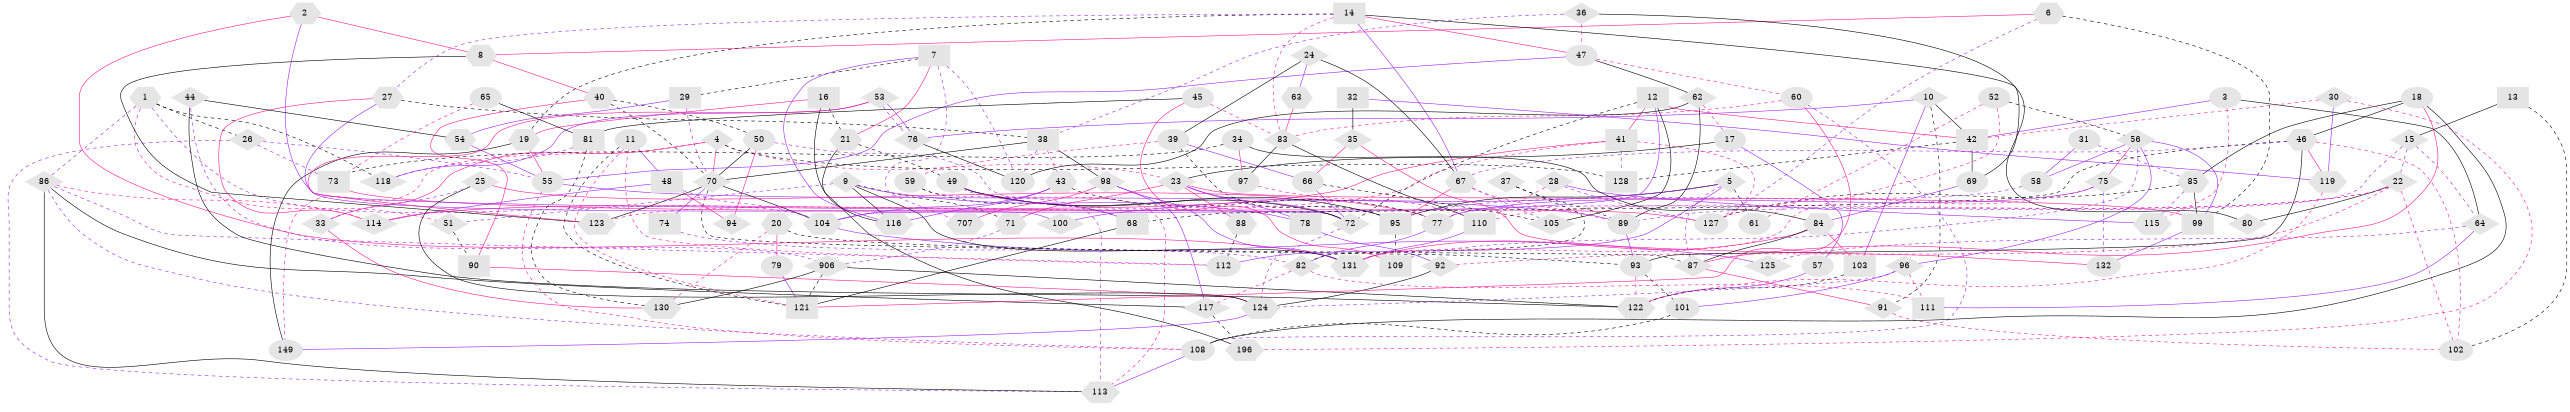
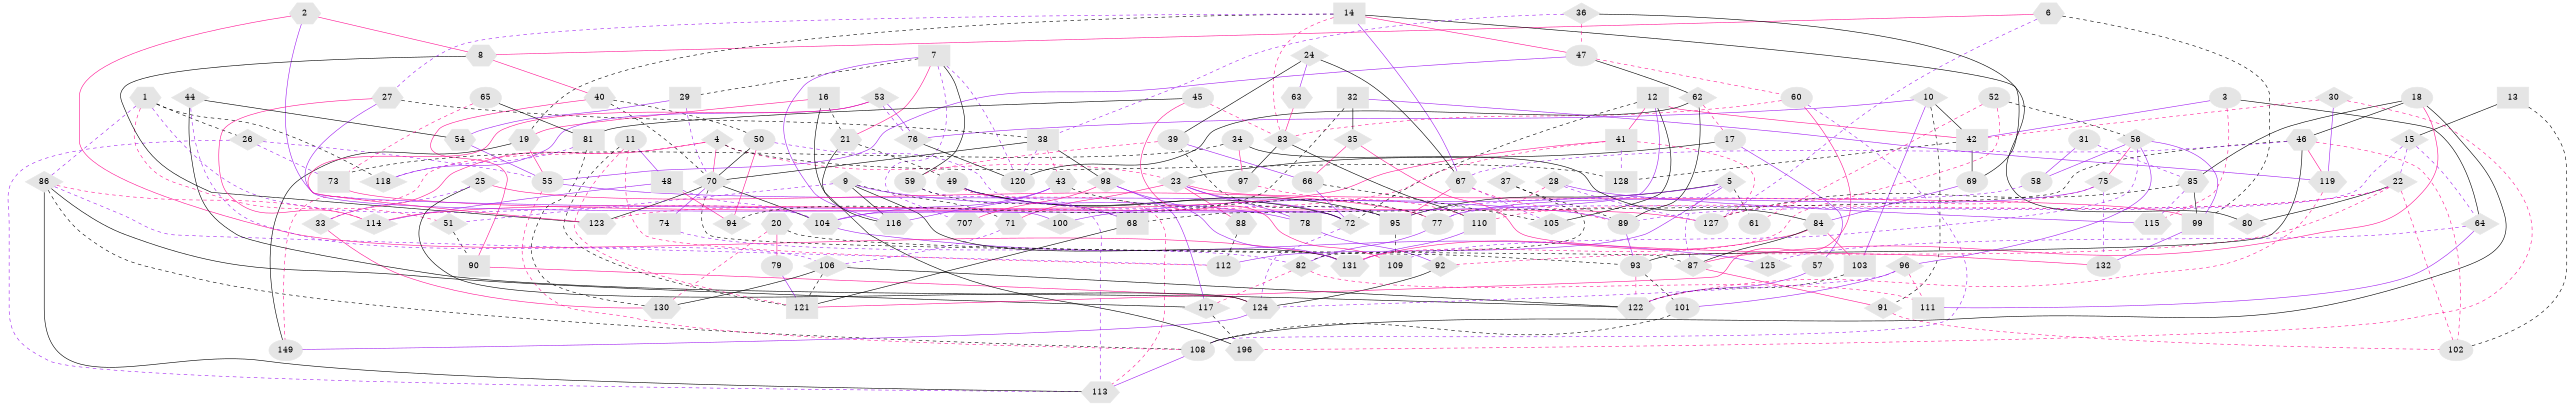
none -> (964, 128)
none -> (1061, 212)
(827, 266) -> (827, 266)
(598, 323) -> (598, 323)
